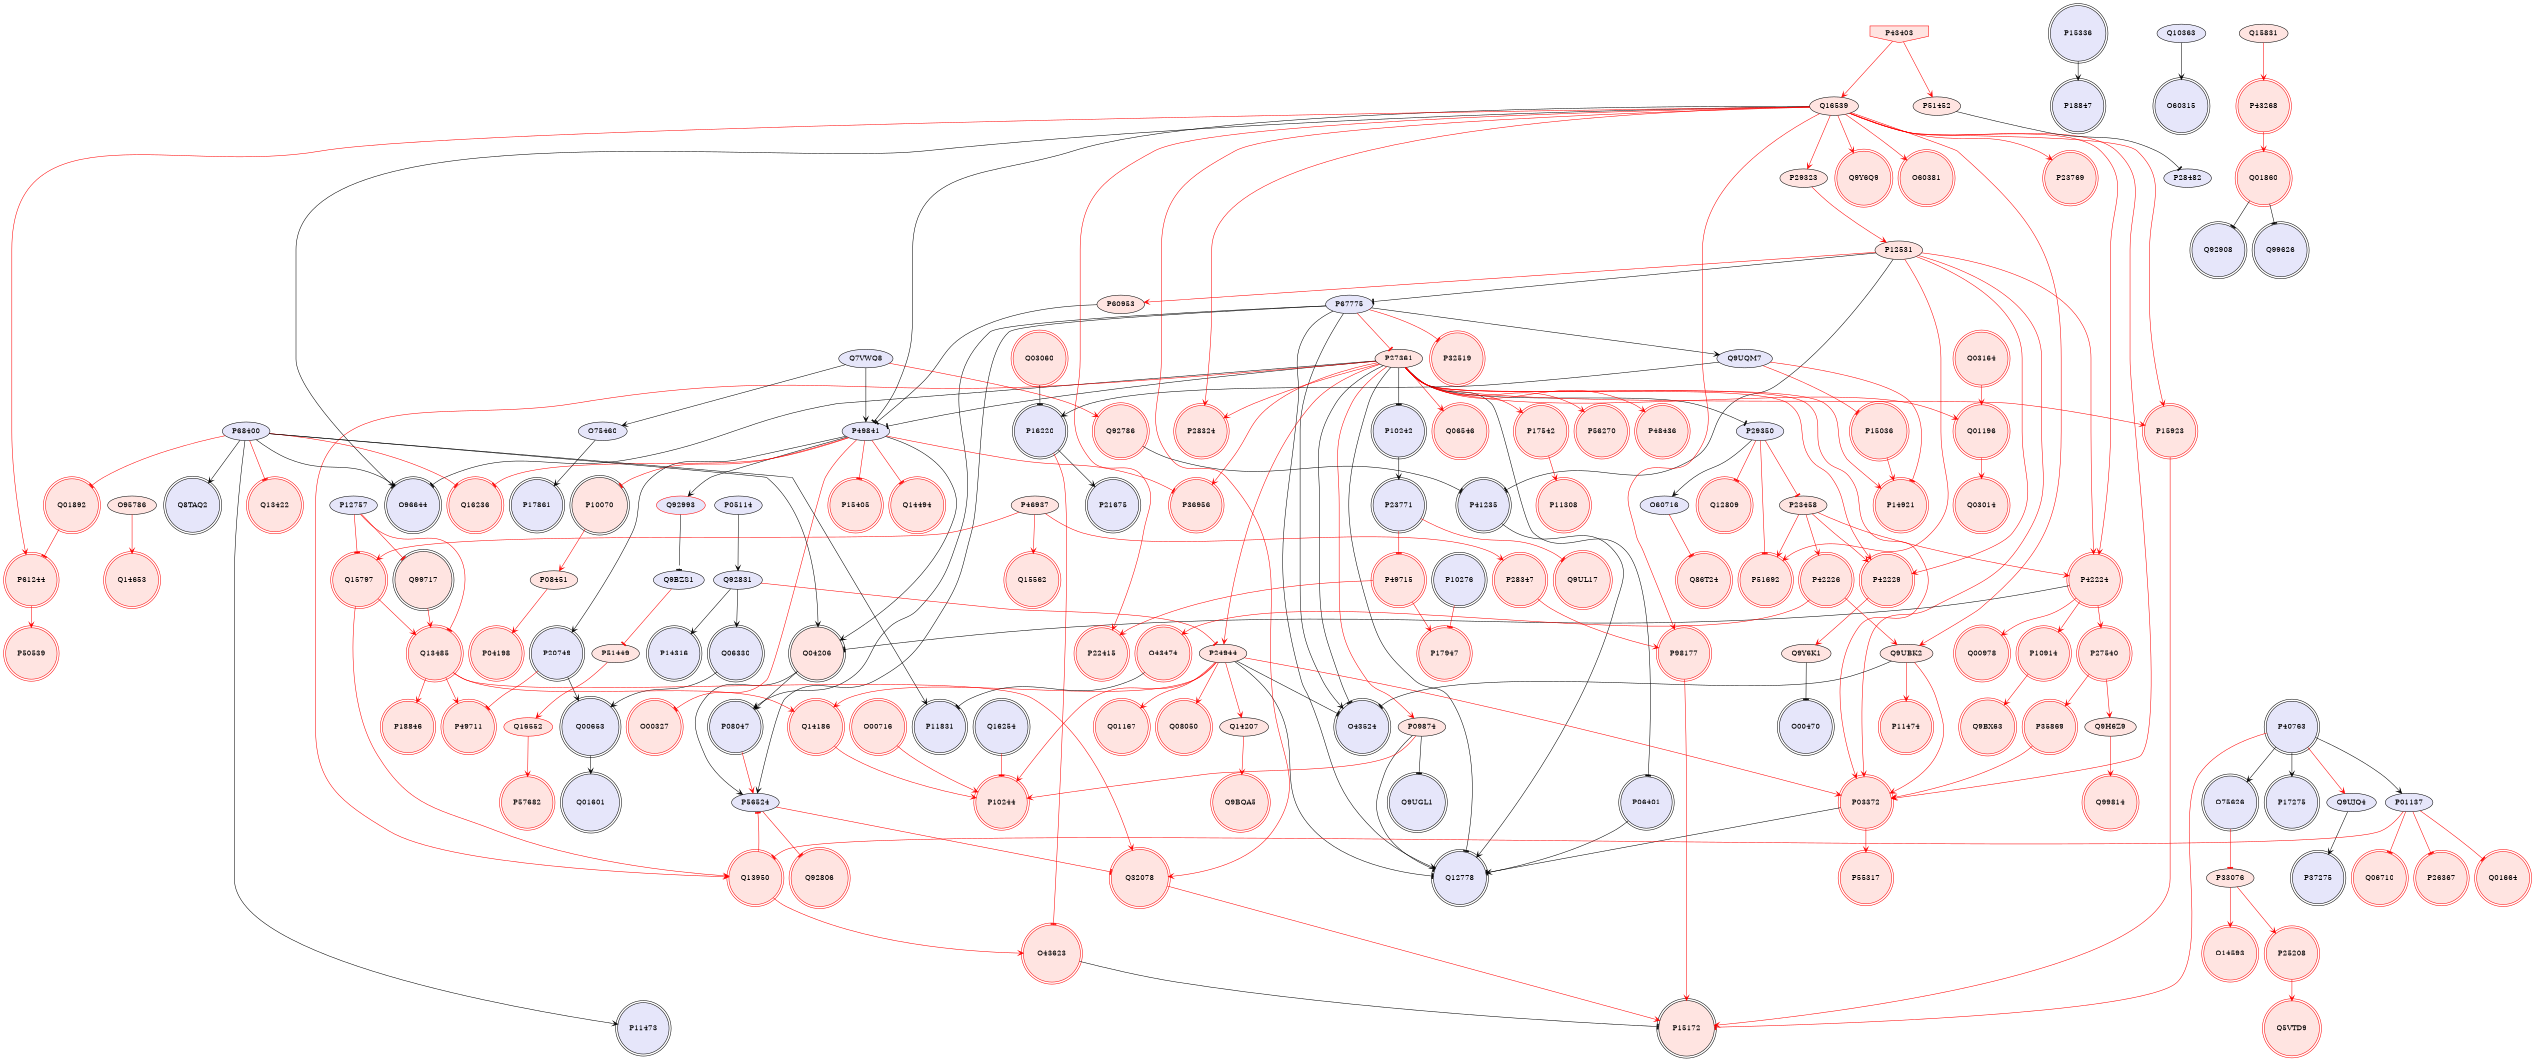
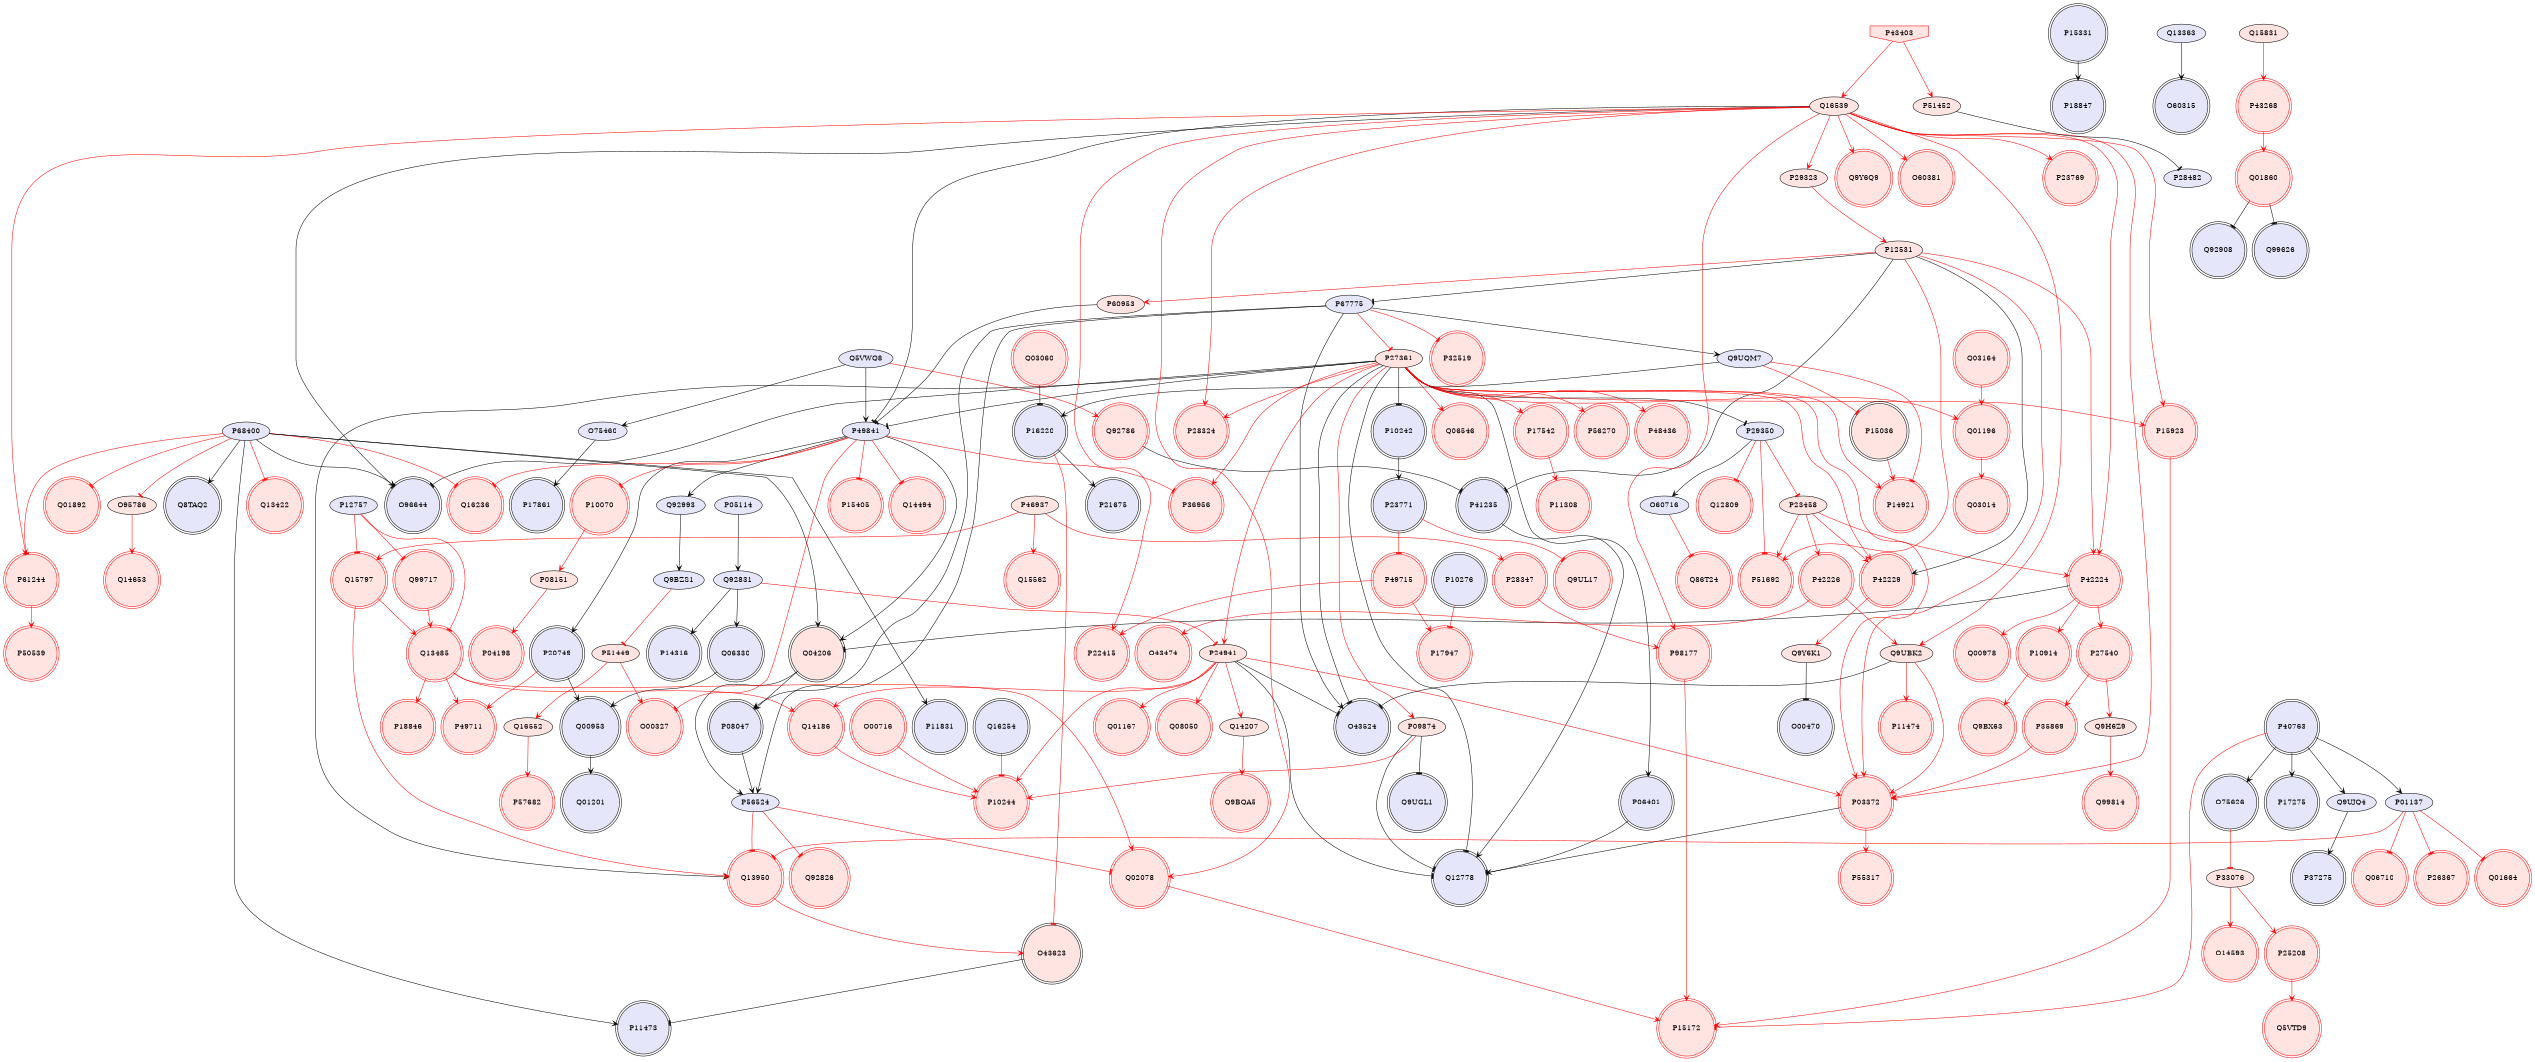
(2078, 33) -> (2078, 33)
(2181, 33) -> (2181, 33)
(866, 359) -> (866, 359)
(472, 411) -> (472, 411)
(2022, 422) -> (2022, 422)
(1879, 431) -> (1879, 431)
none -> (184, 463)
(600, 505) -> (600, 505)
(681, 505) -> (681, 505)
(680, 541) -> (680, 541)
(52, 542) -> (91, 454)
(1577, 542) -> (1577, 542)
(423, 580) -> (423, 580)
(554, 580) -> (554, 580)
(1286, 606) -> none
(1223, 653) -> (1223, 653)
none -> (630, 681)
(1052, 689) -> none
(508, 692) -> (508, 692)
(528, 727) -> (528, 727)
(590, 727) -> (590, 727)
(2325, 768) -> (2325, 768)
(747, 770) -> (747, 770)
(591, 802) -> (591, 802)
(759, 833) -> (752, 830)
(820, 878) -> (820, 878)
(1140, 878) -> (1140, 878)
(1052, 954) -> (1052, 954)
(1366, 1005) -> (848, 991)
(1687, 1028) -> (1687, 1028)
